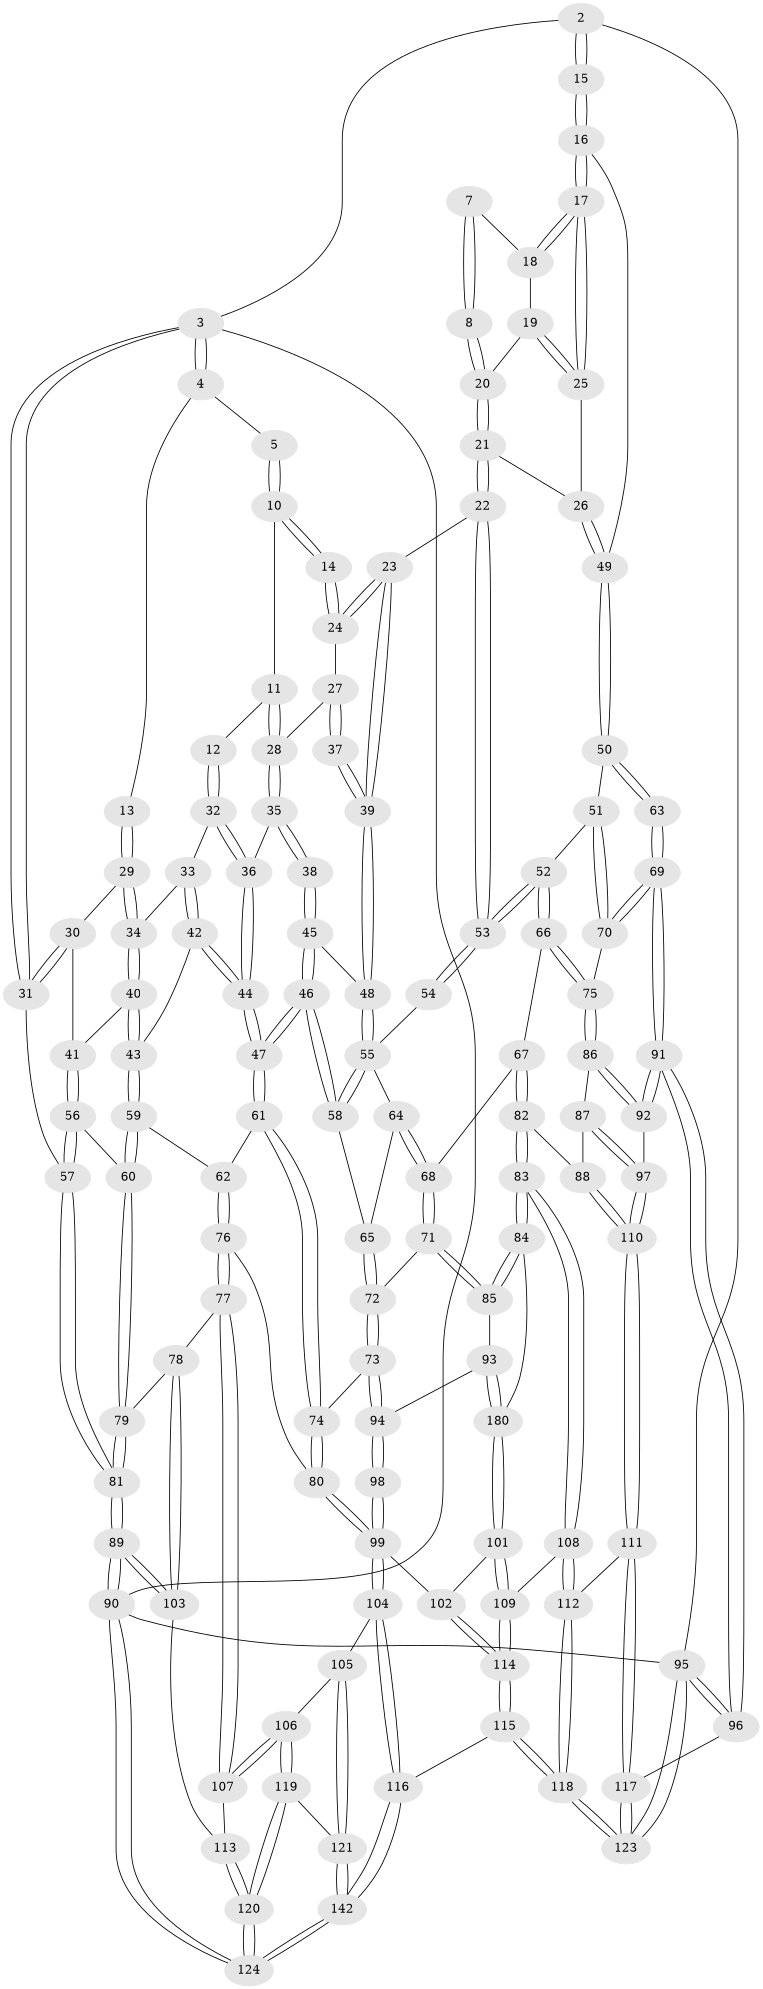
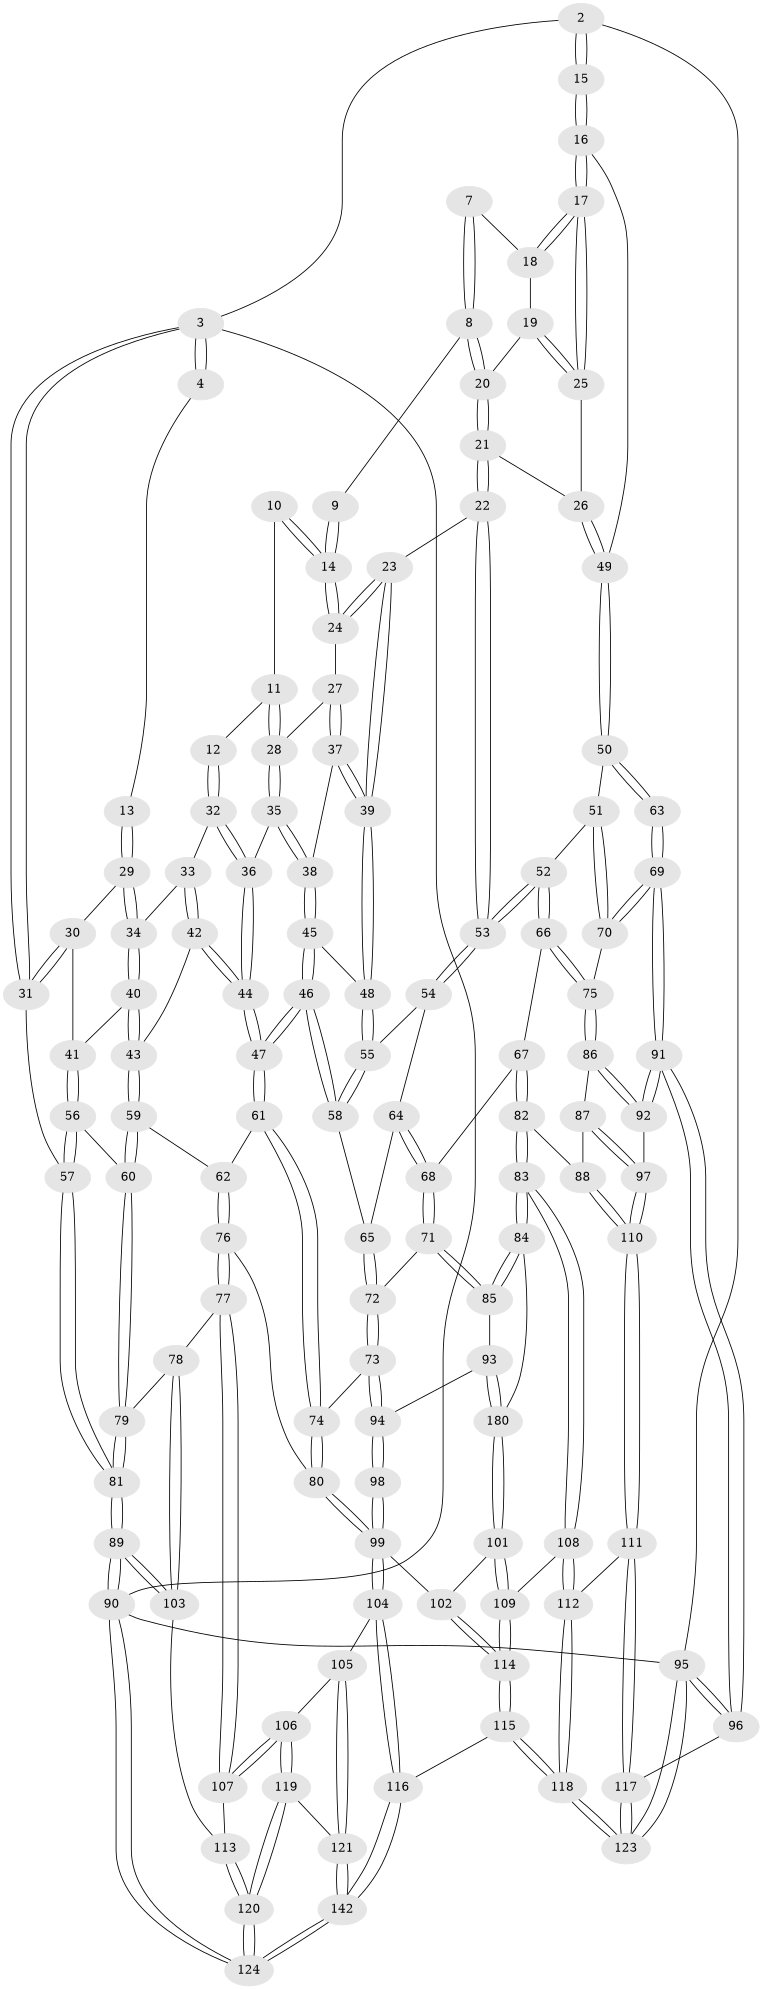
(274, 446) -> none
none -> (336, 507)
none -> (323, 811)
(382, 1086) -> (413, 1056)
